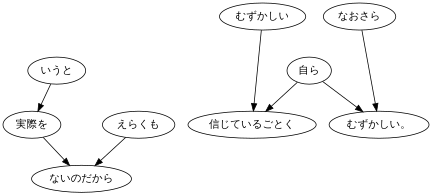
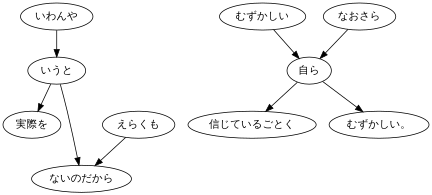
none -> (57, 17)
(258, 67) -> (284, 41)
(369, 67) -> (337, 41)
(54, 149) -> (69, 121)
